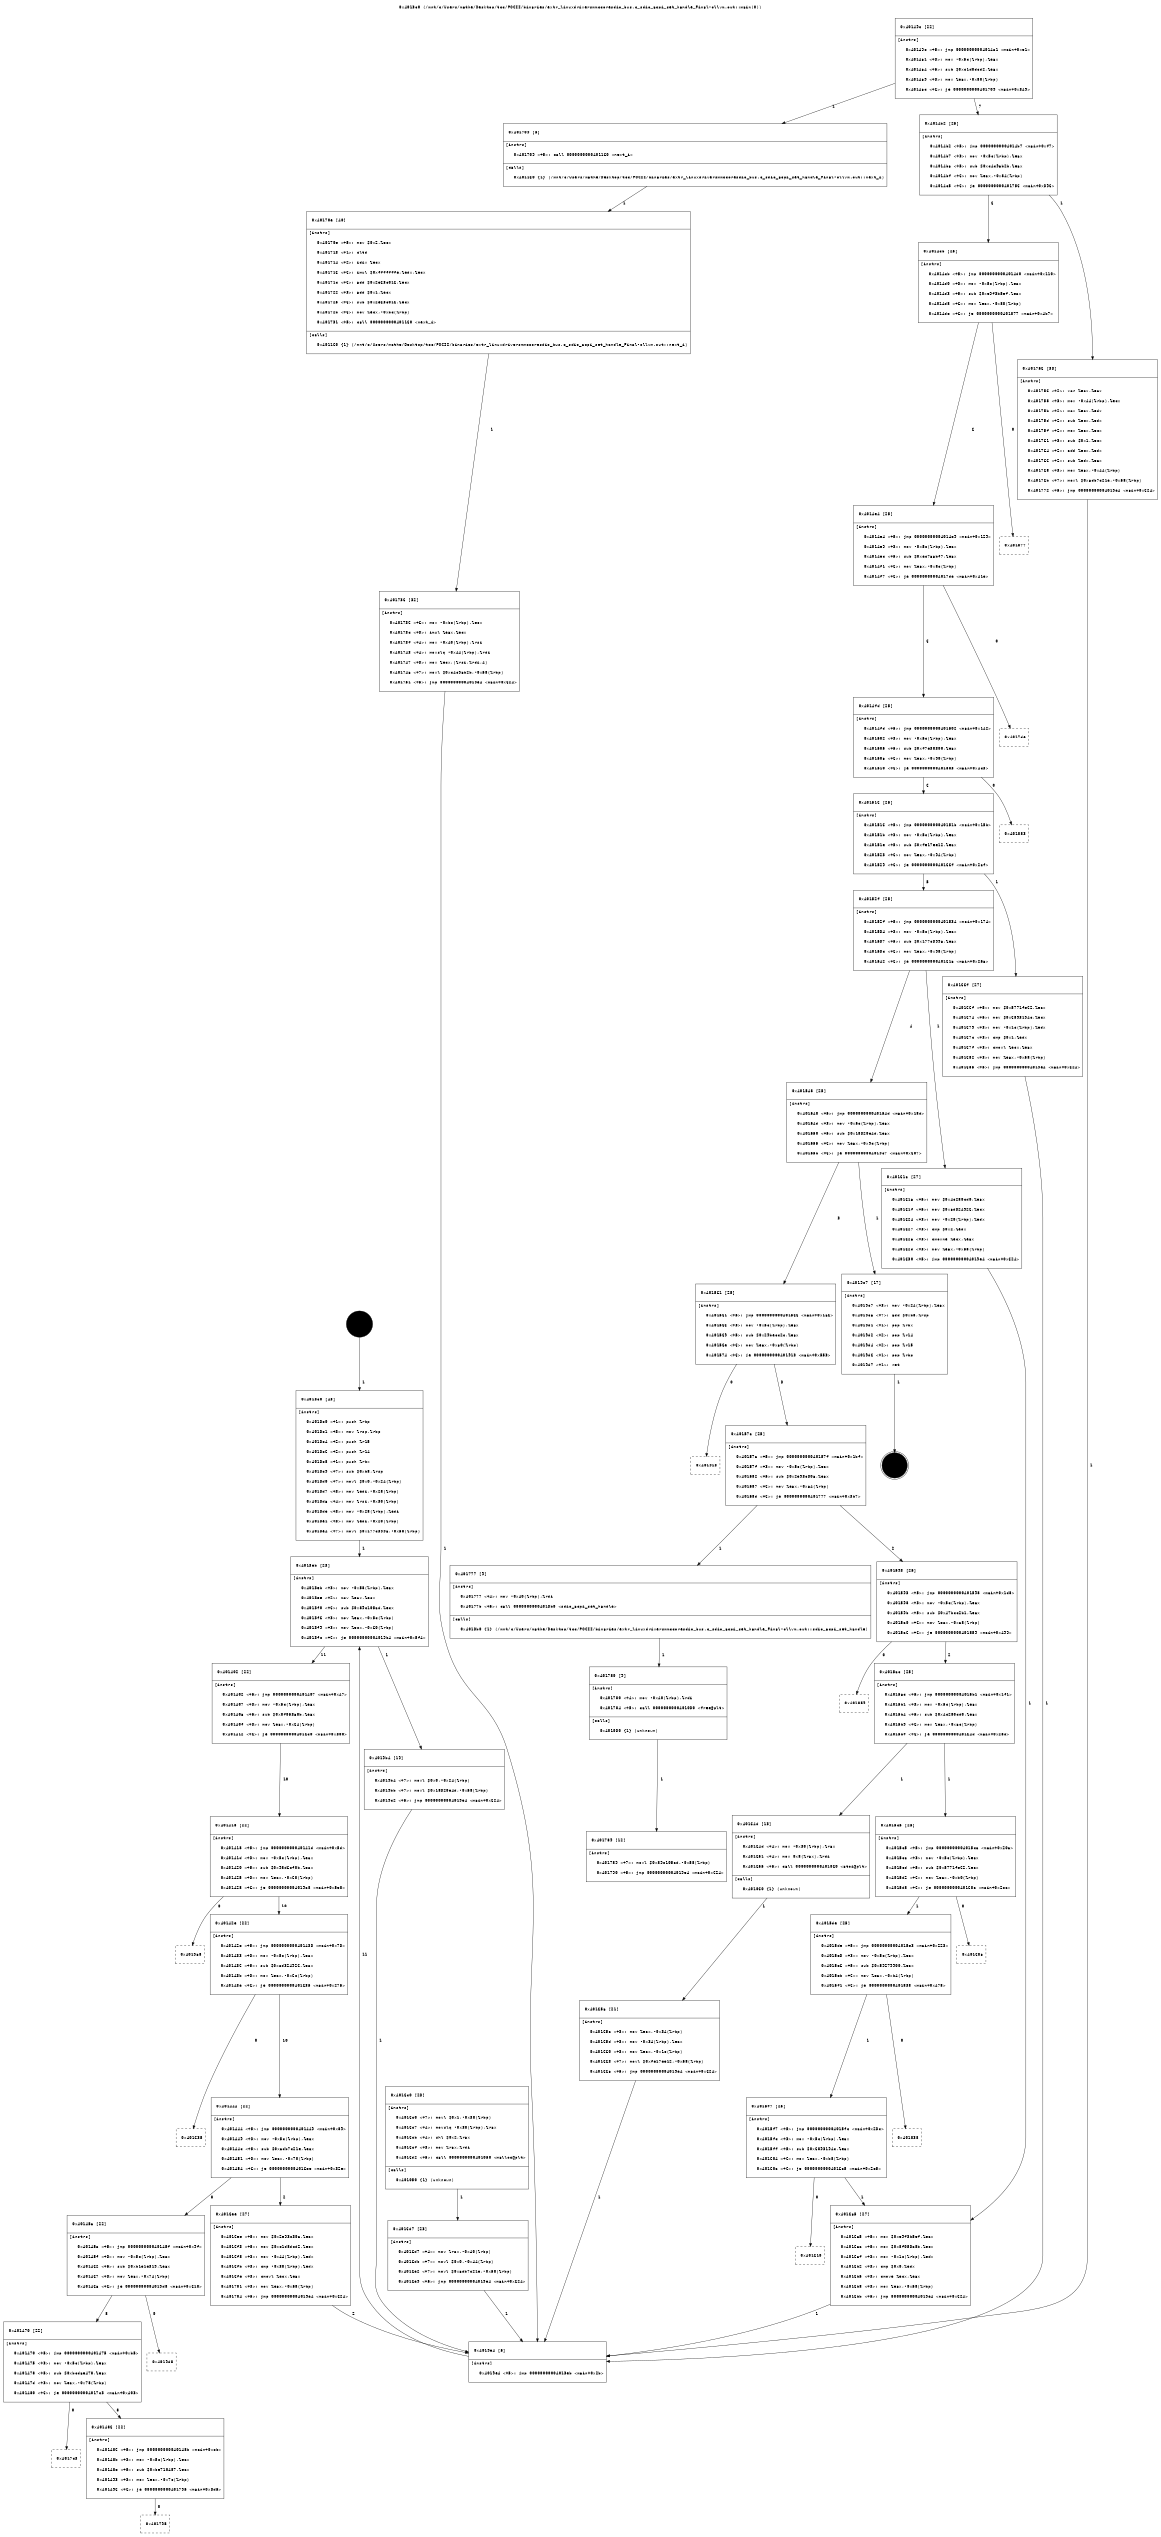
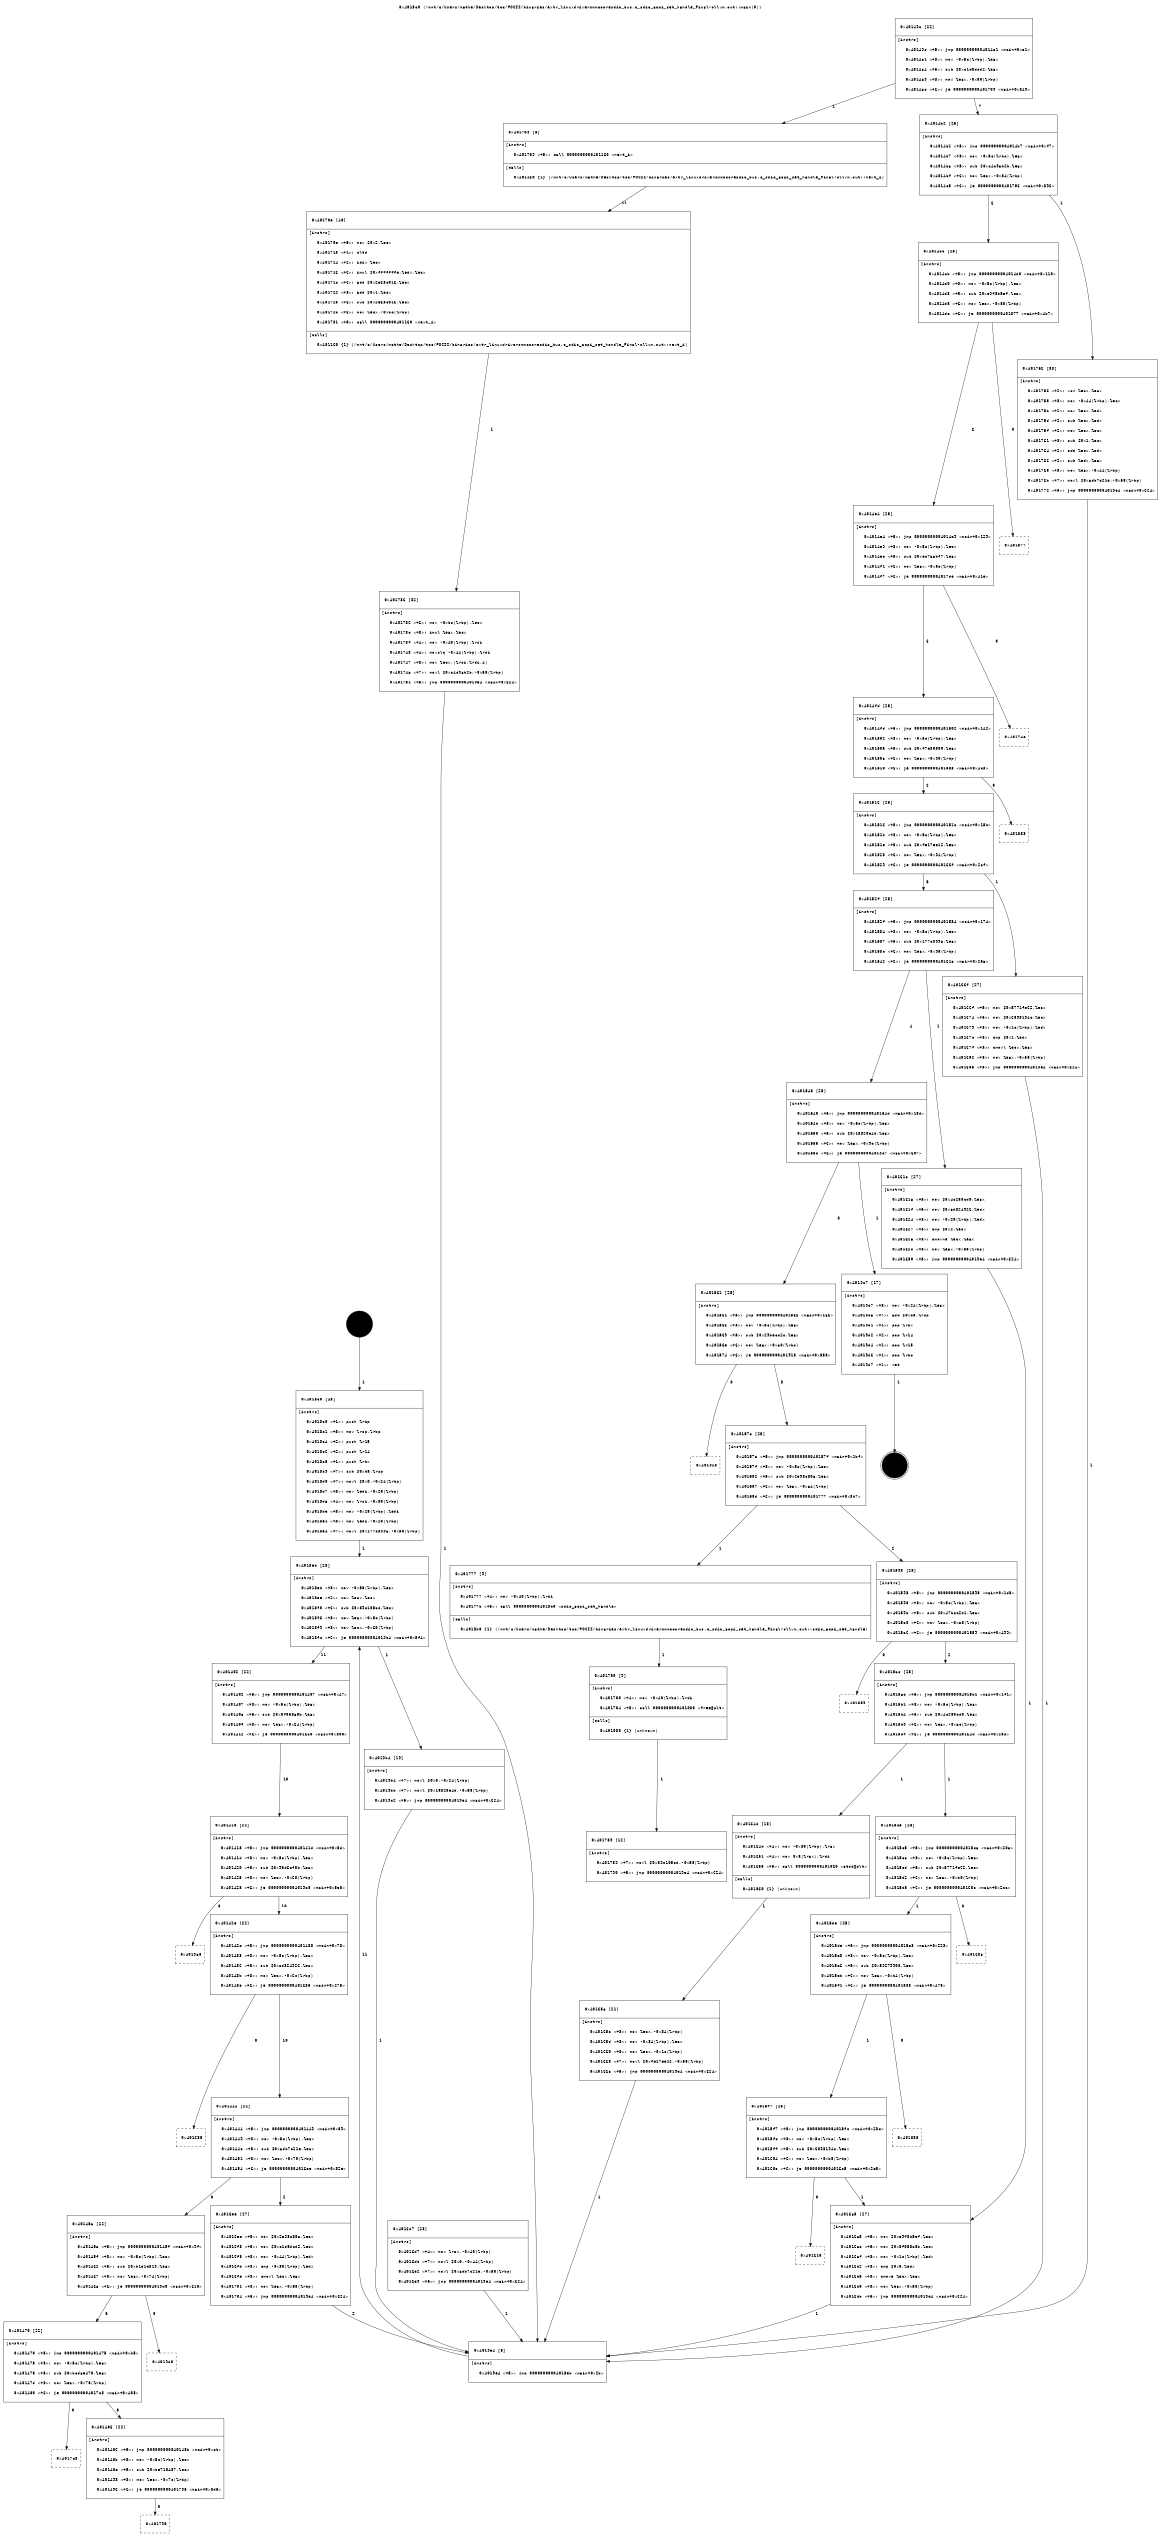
(623, 203) -> (623, 203)
(457, 2138) -> none
